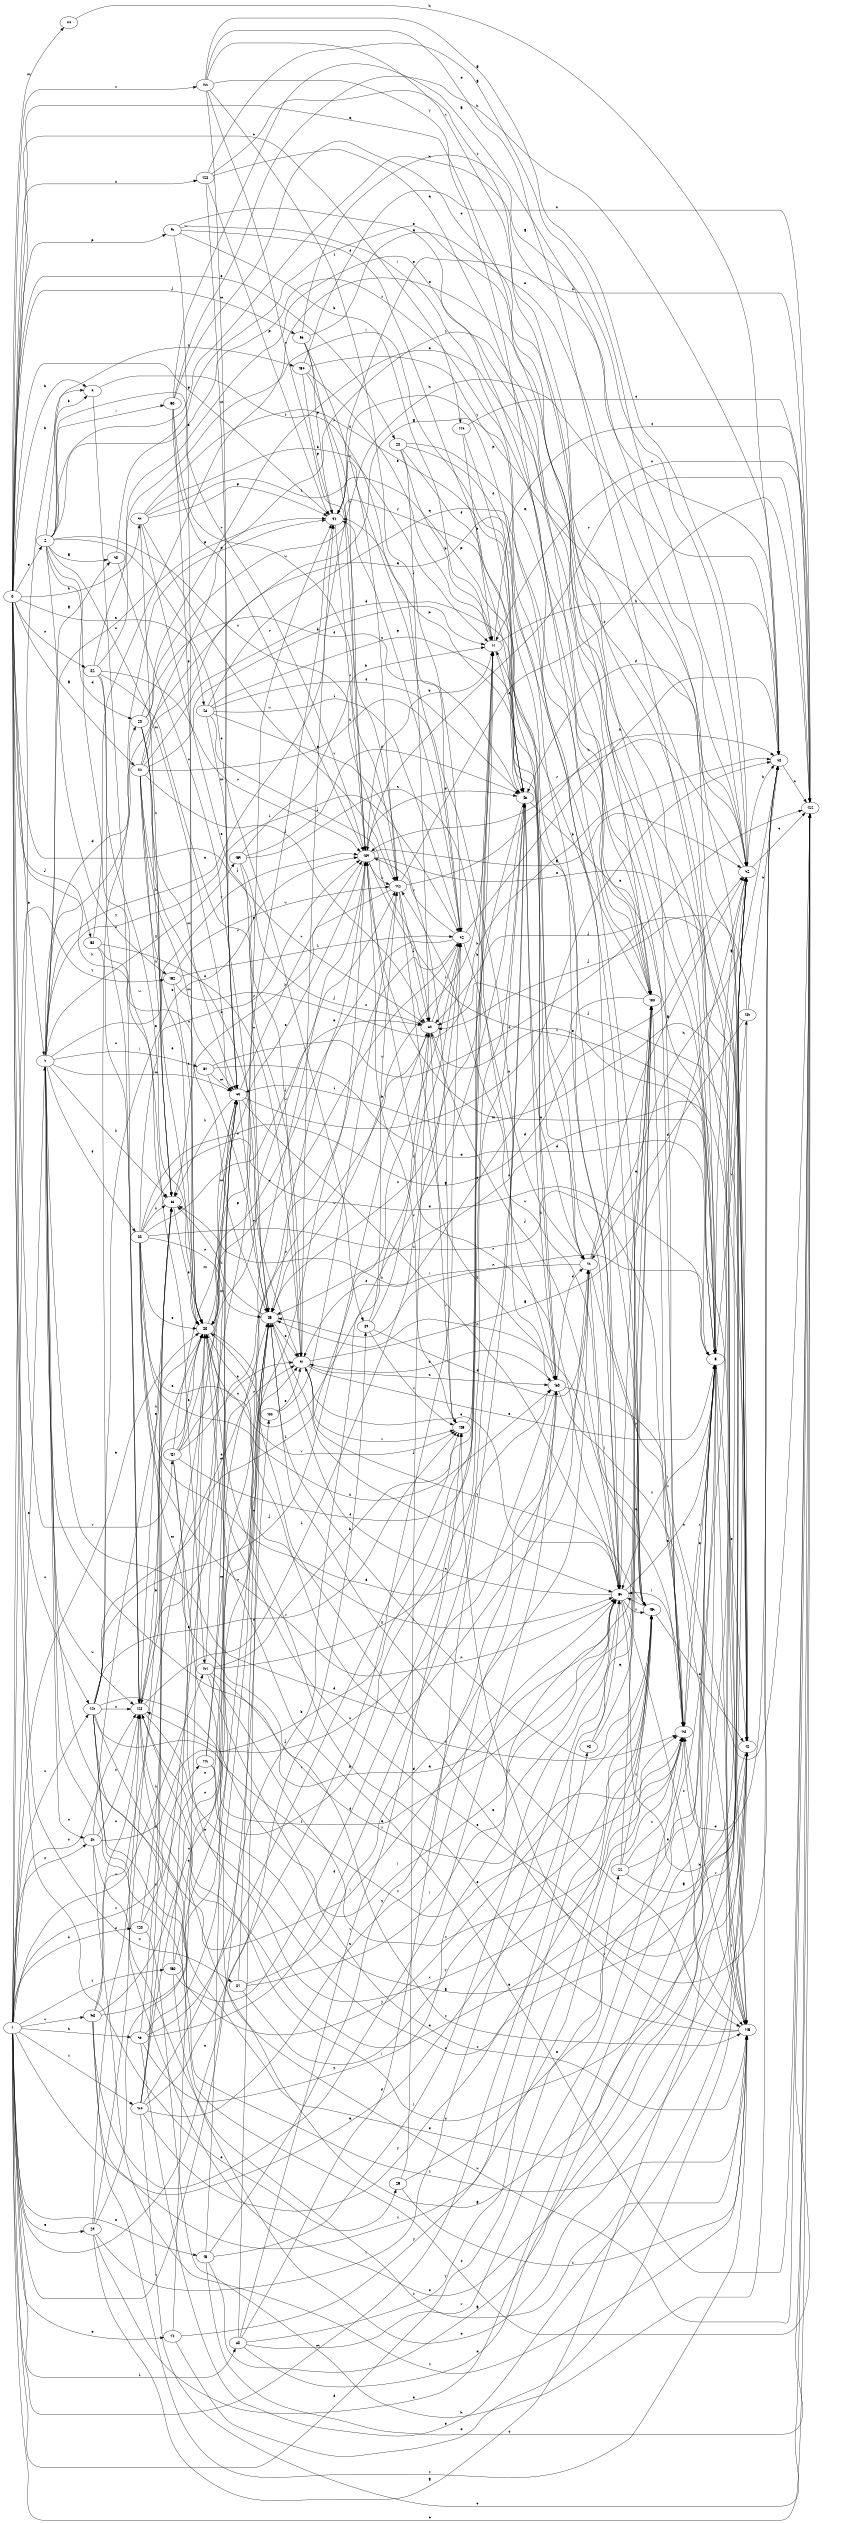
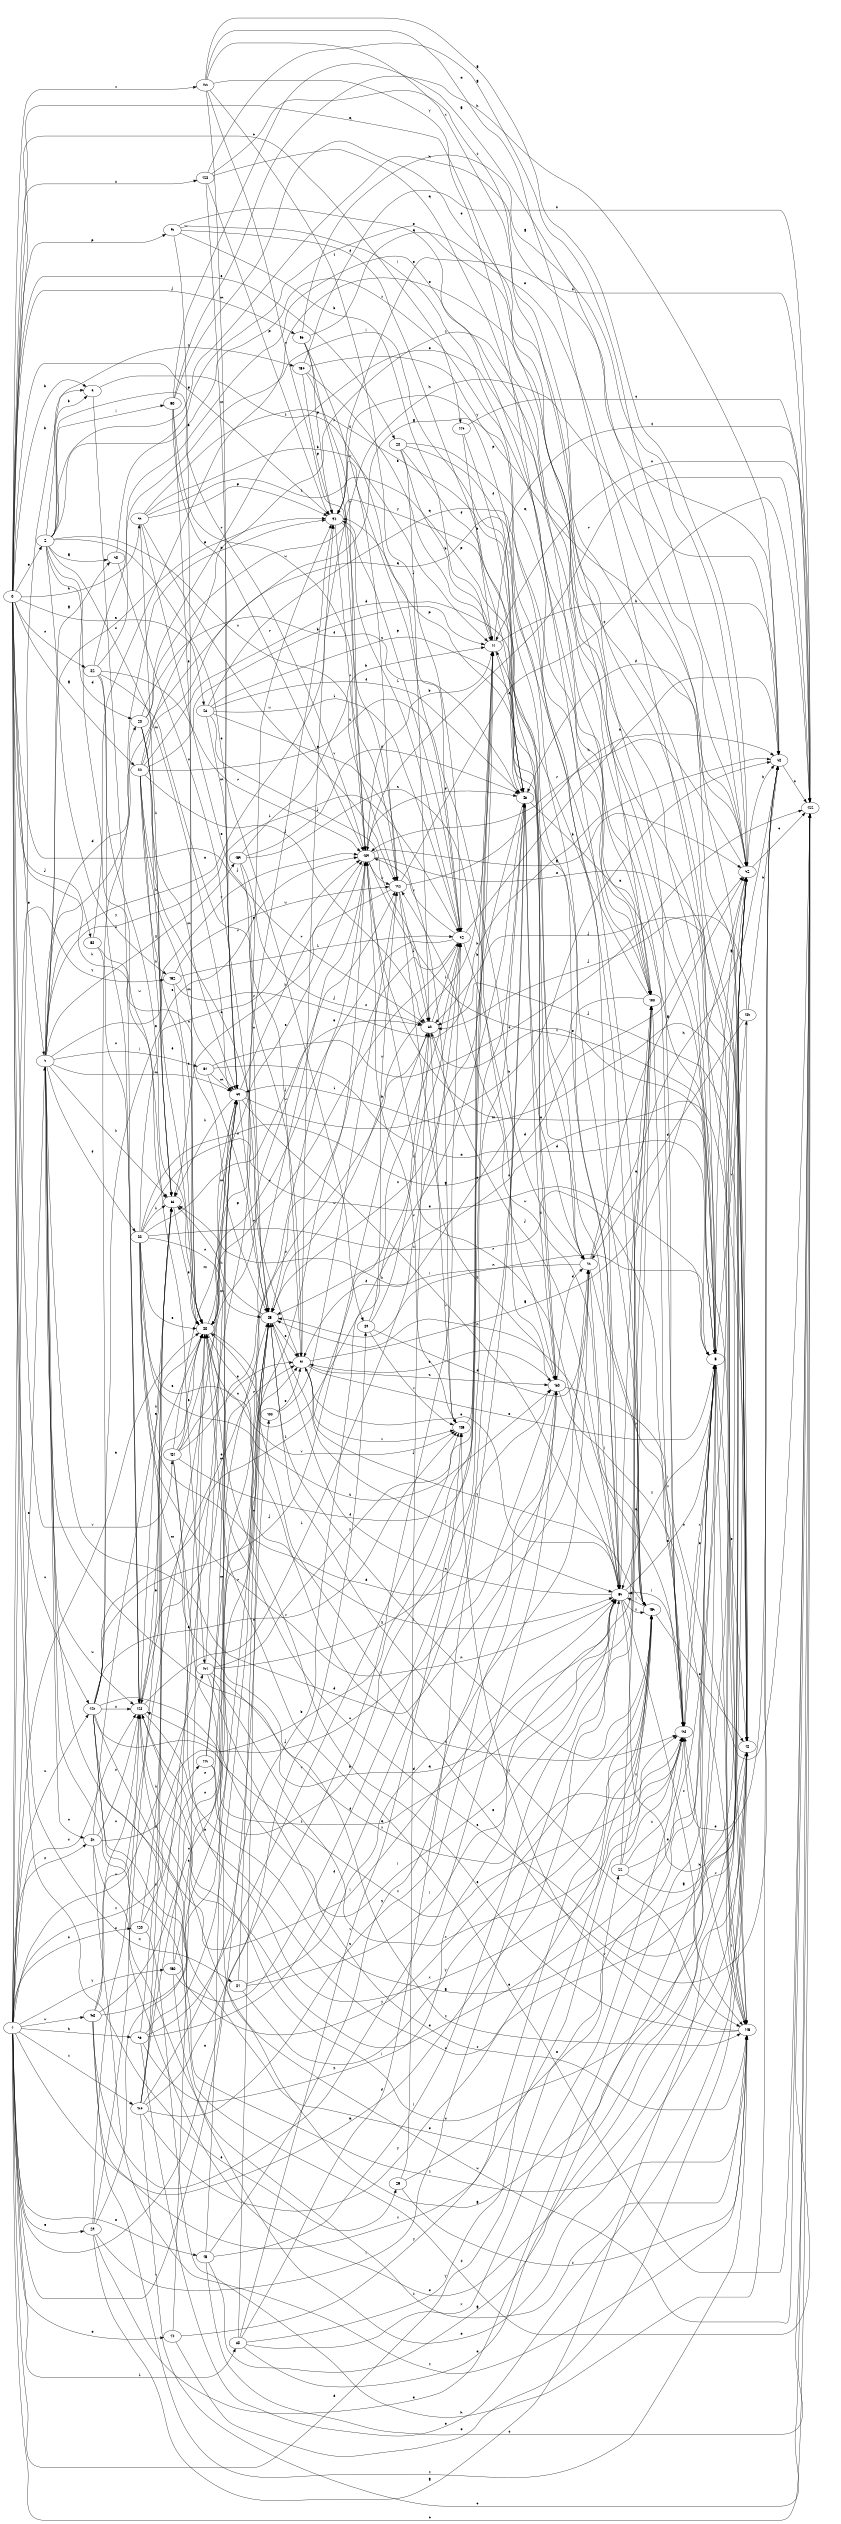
(69, 23) -> none
none -> (402, 712)
(271, 1103) -> none
(350, 1529) -> (350, 1529)
(589, 1747) -> none
